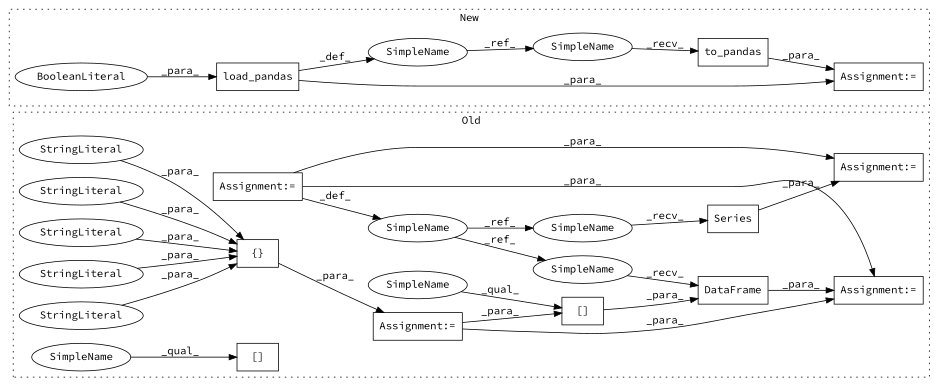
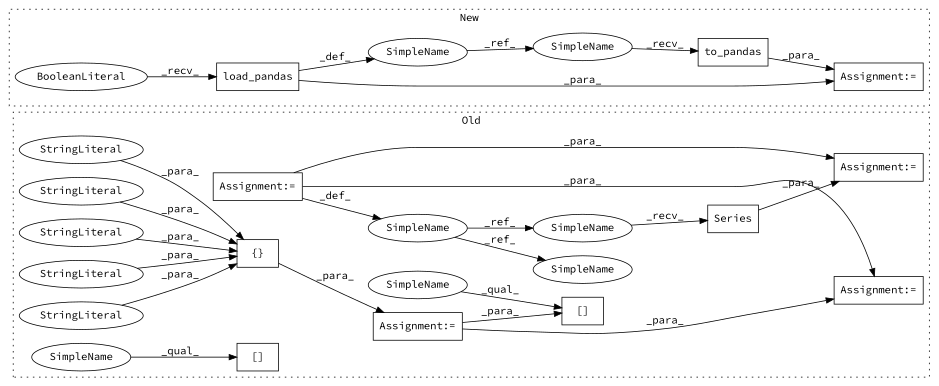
(180, 71) -> (180, 71)
(733, 290) -> none
